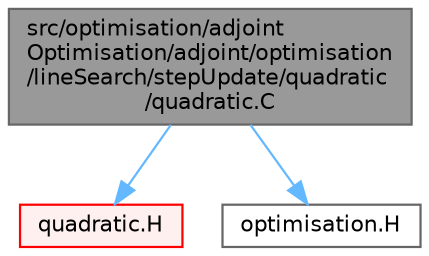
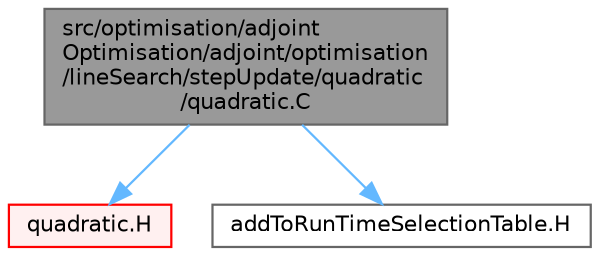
(322, 226) -> (402, 226)
